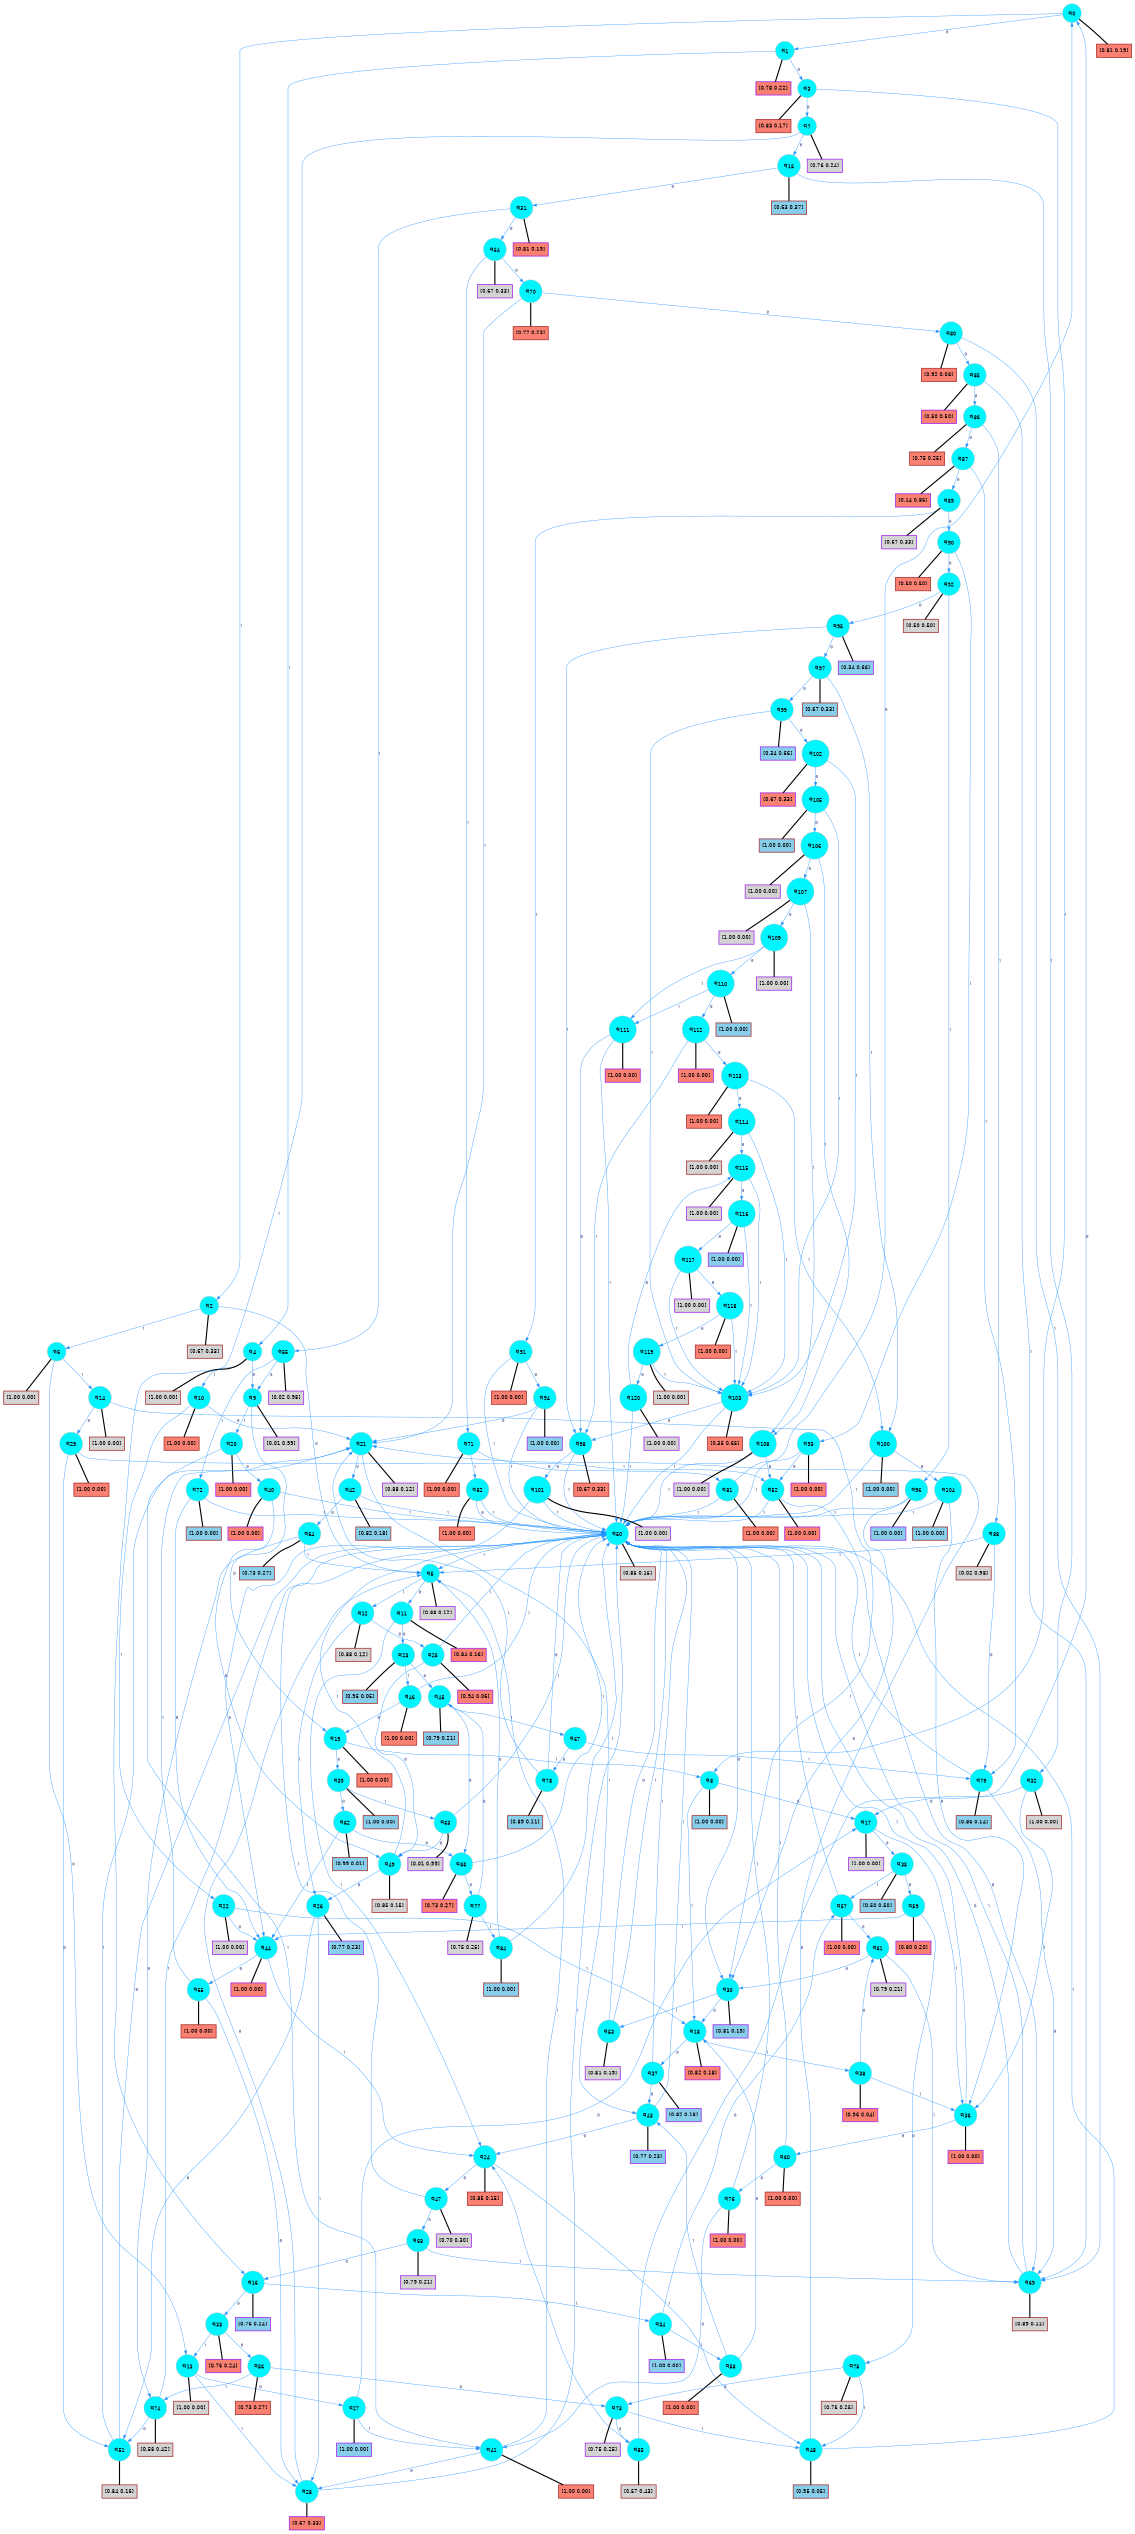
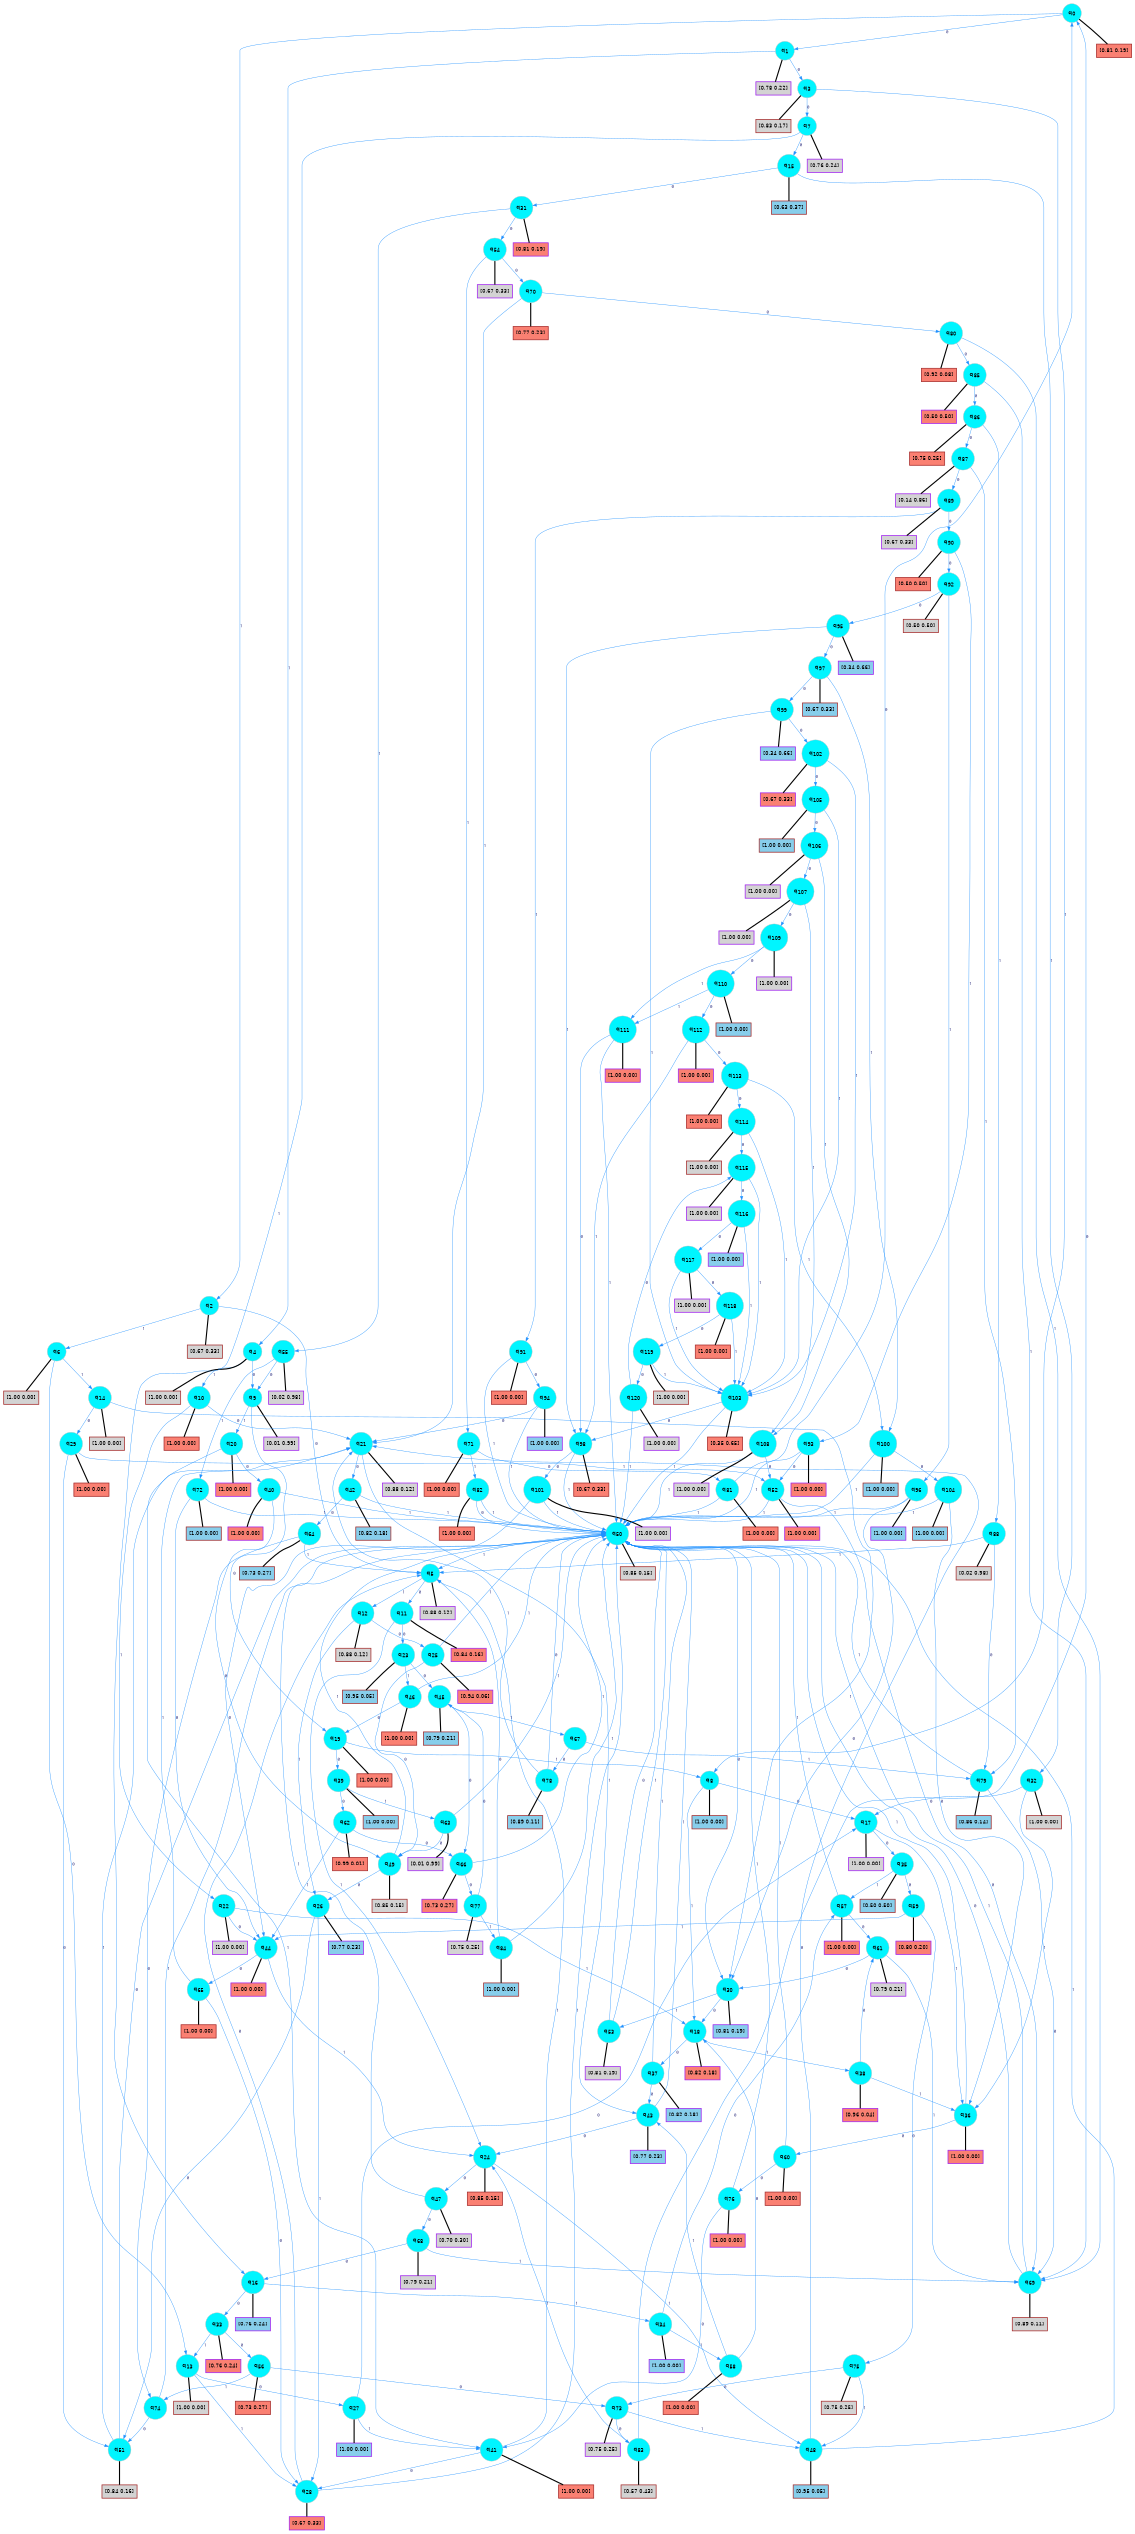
(773, 88) -> (773, 88)
(773, 126) -> (773, 126)
(913, 500) -> (913, 500)
(350, 1864) -> (350, 1864)
(155, 2450) -> none
